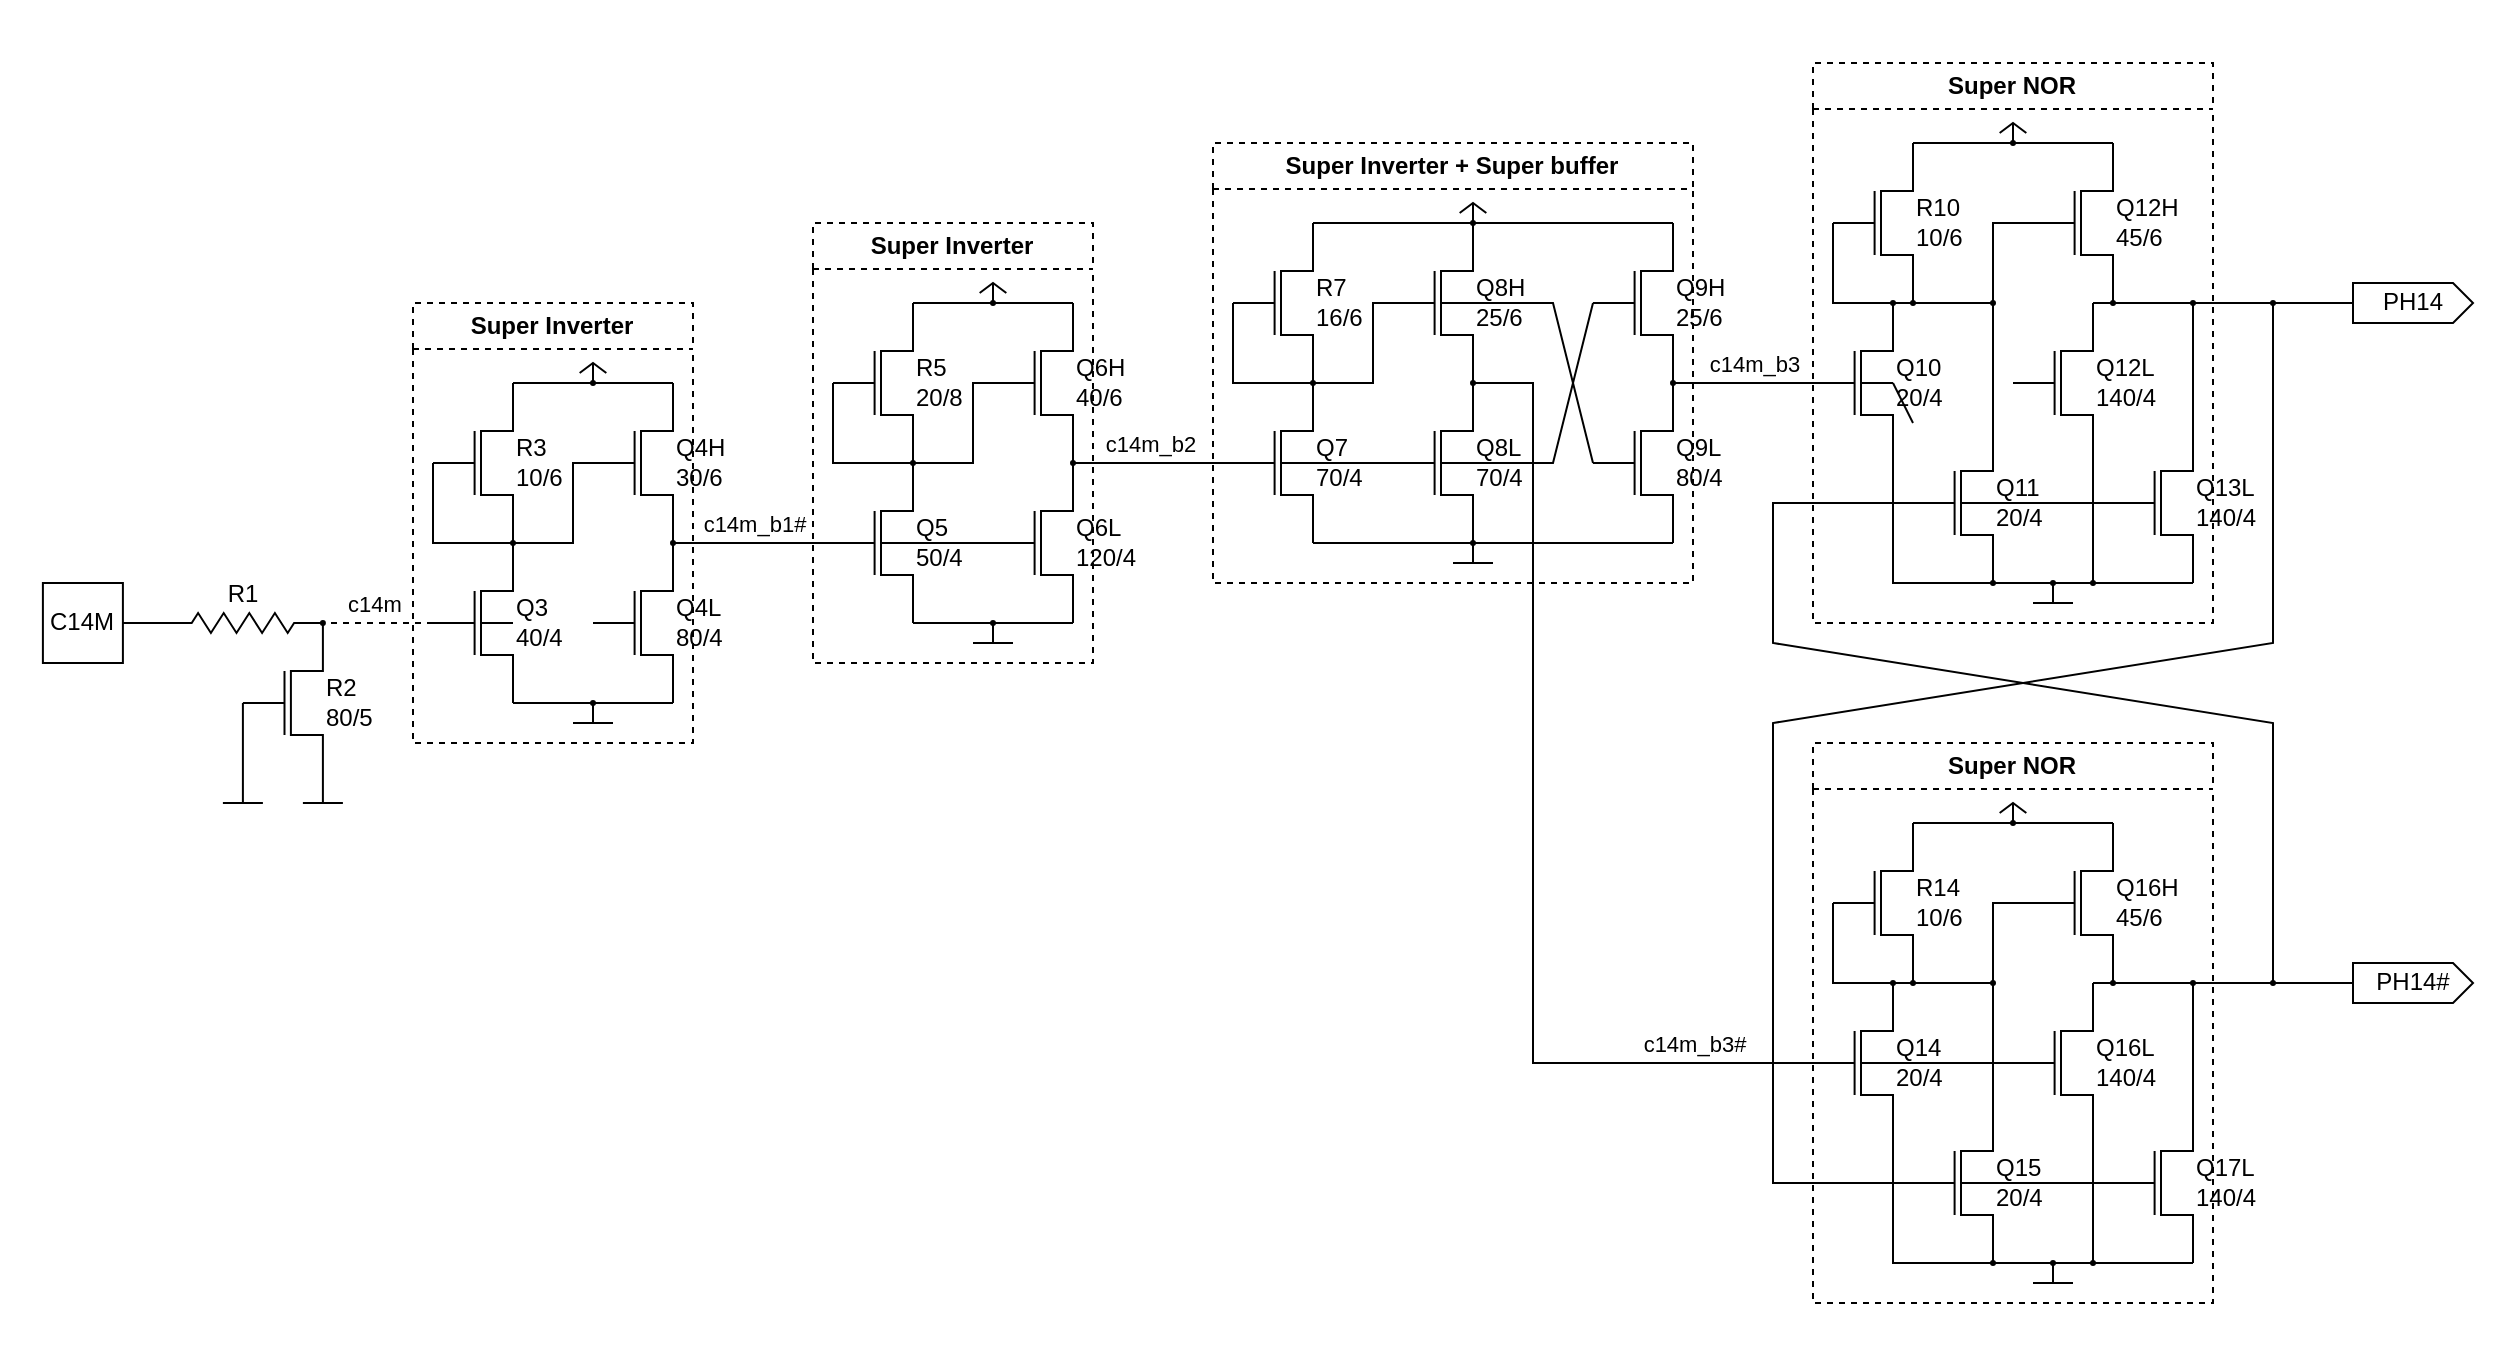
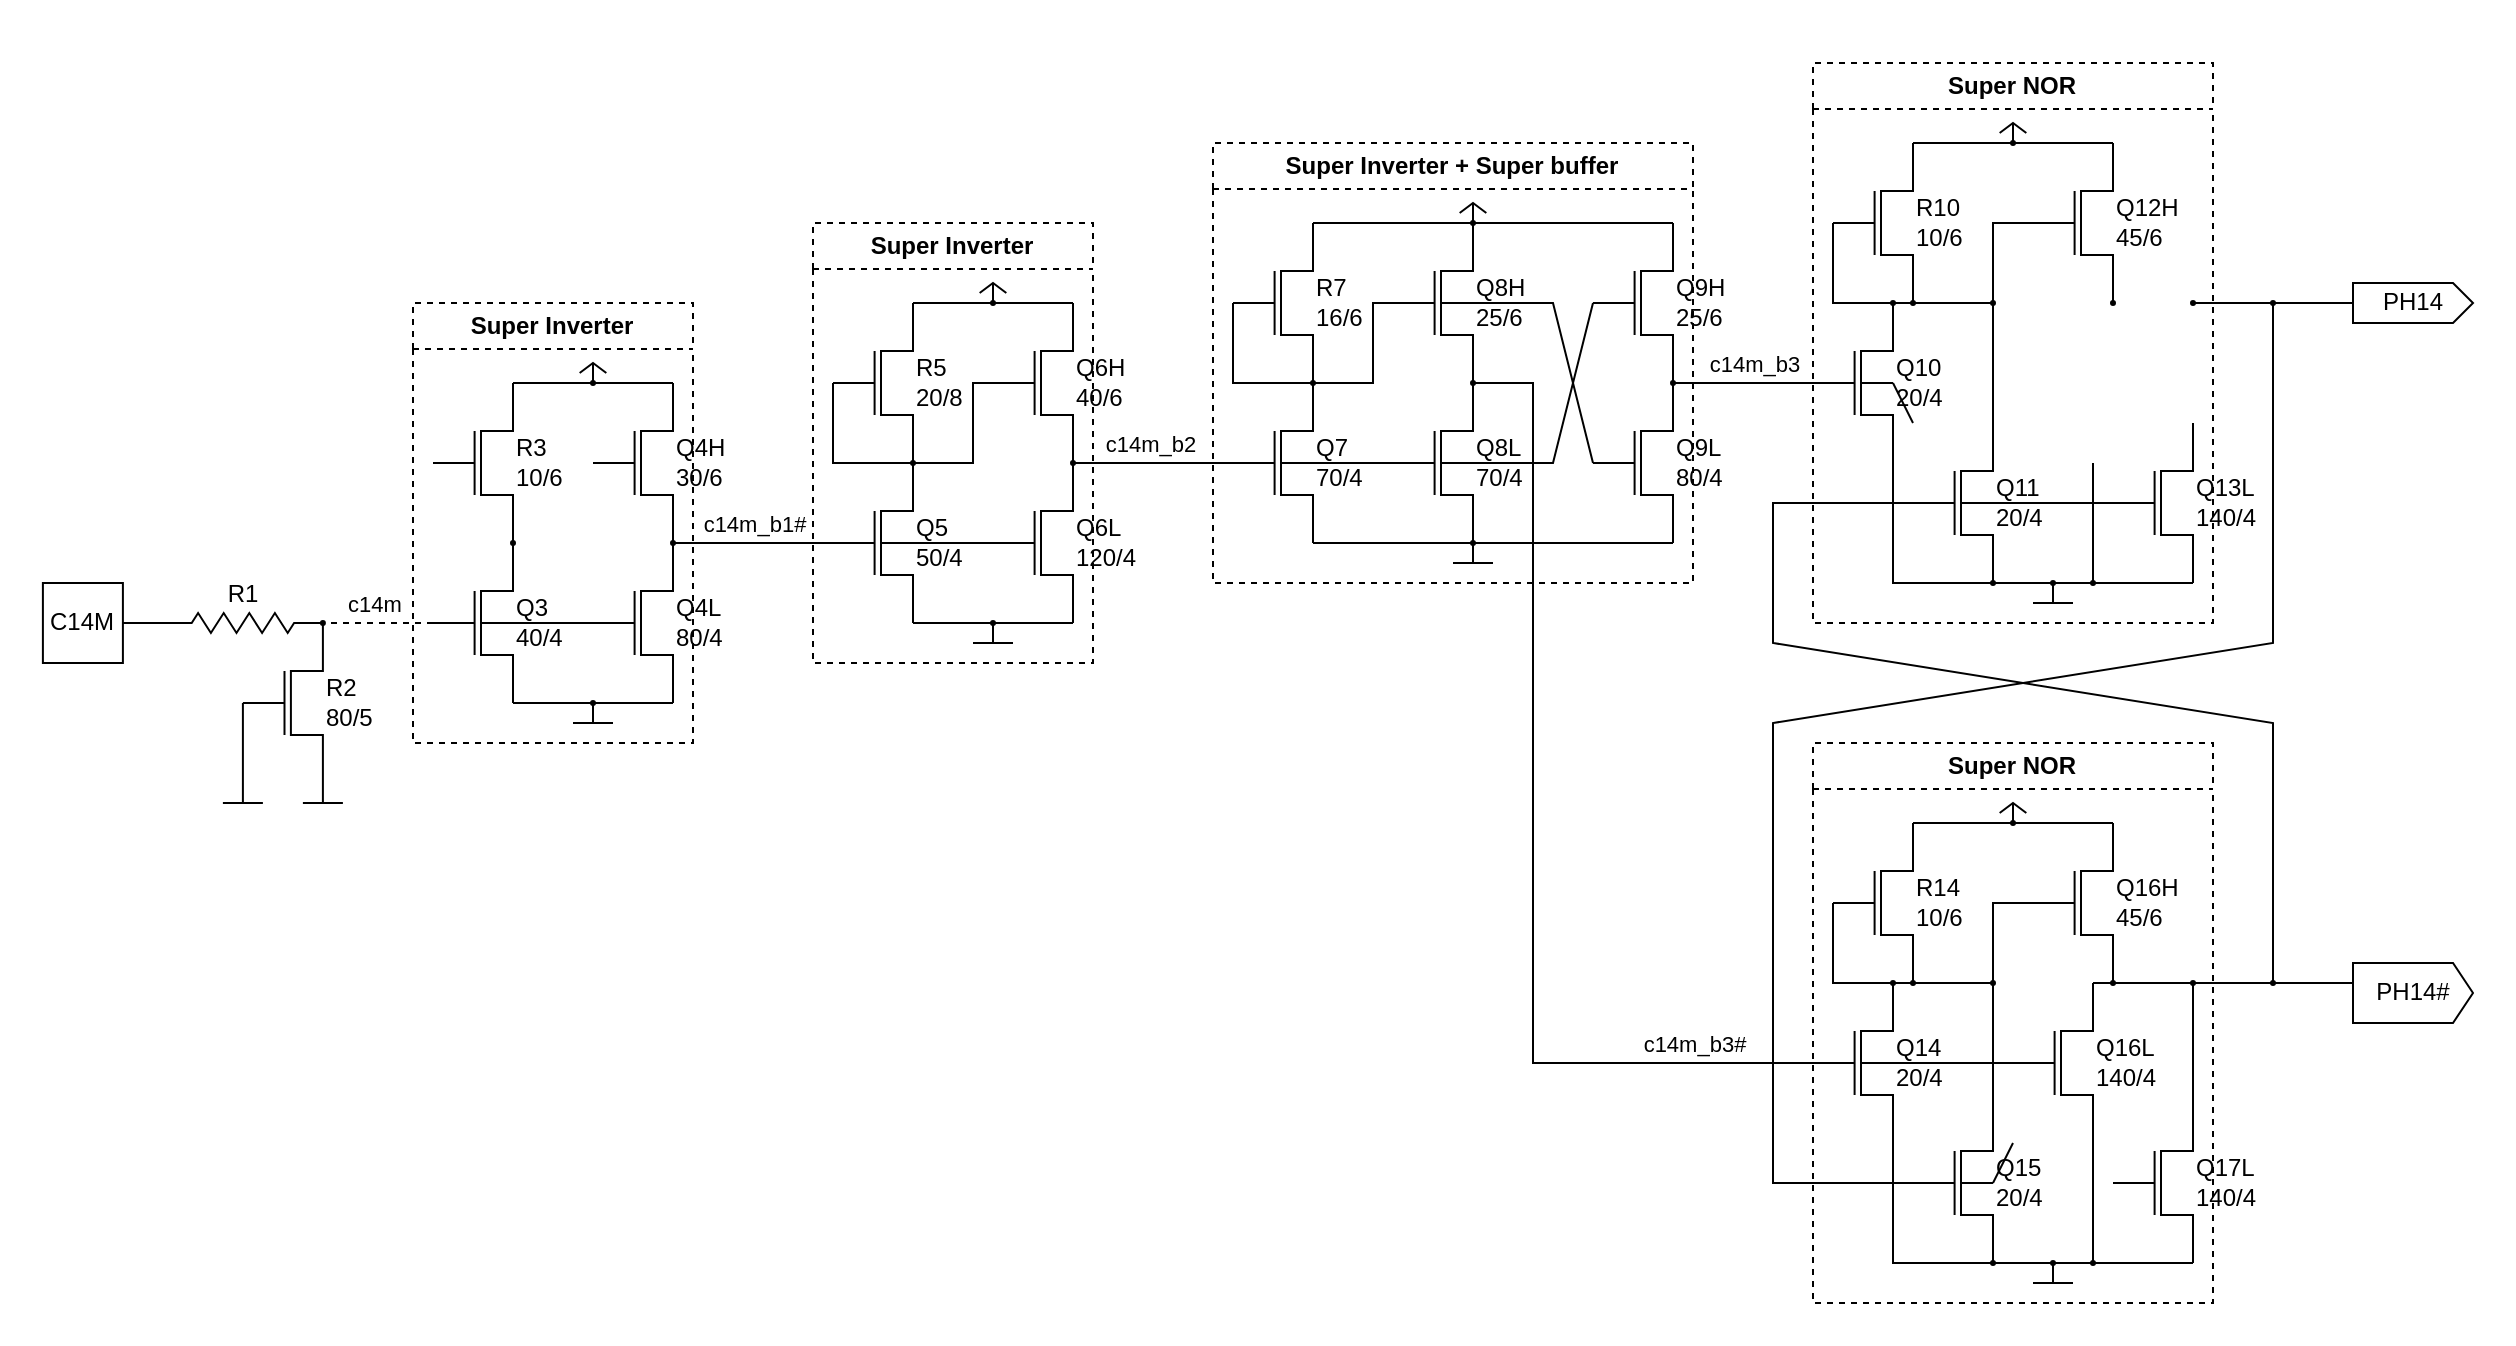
(2193, 313) -> none
(2053, 383) -> none
(515, 543) -> none
none -> (552, 623)
(2413, 983) -> (2413, 993)
(2052, 1183) -> (2003, 1163)
